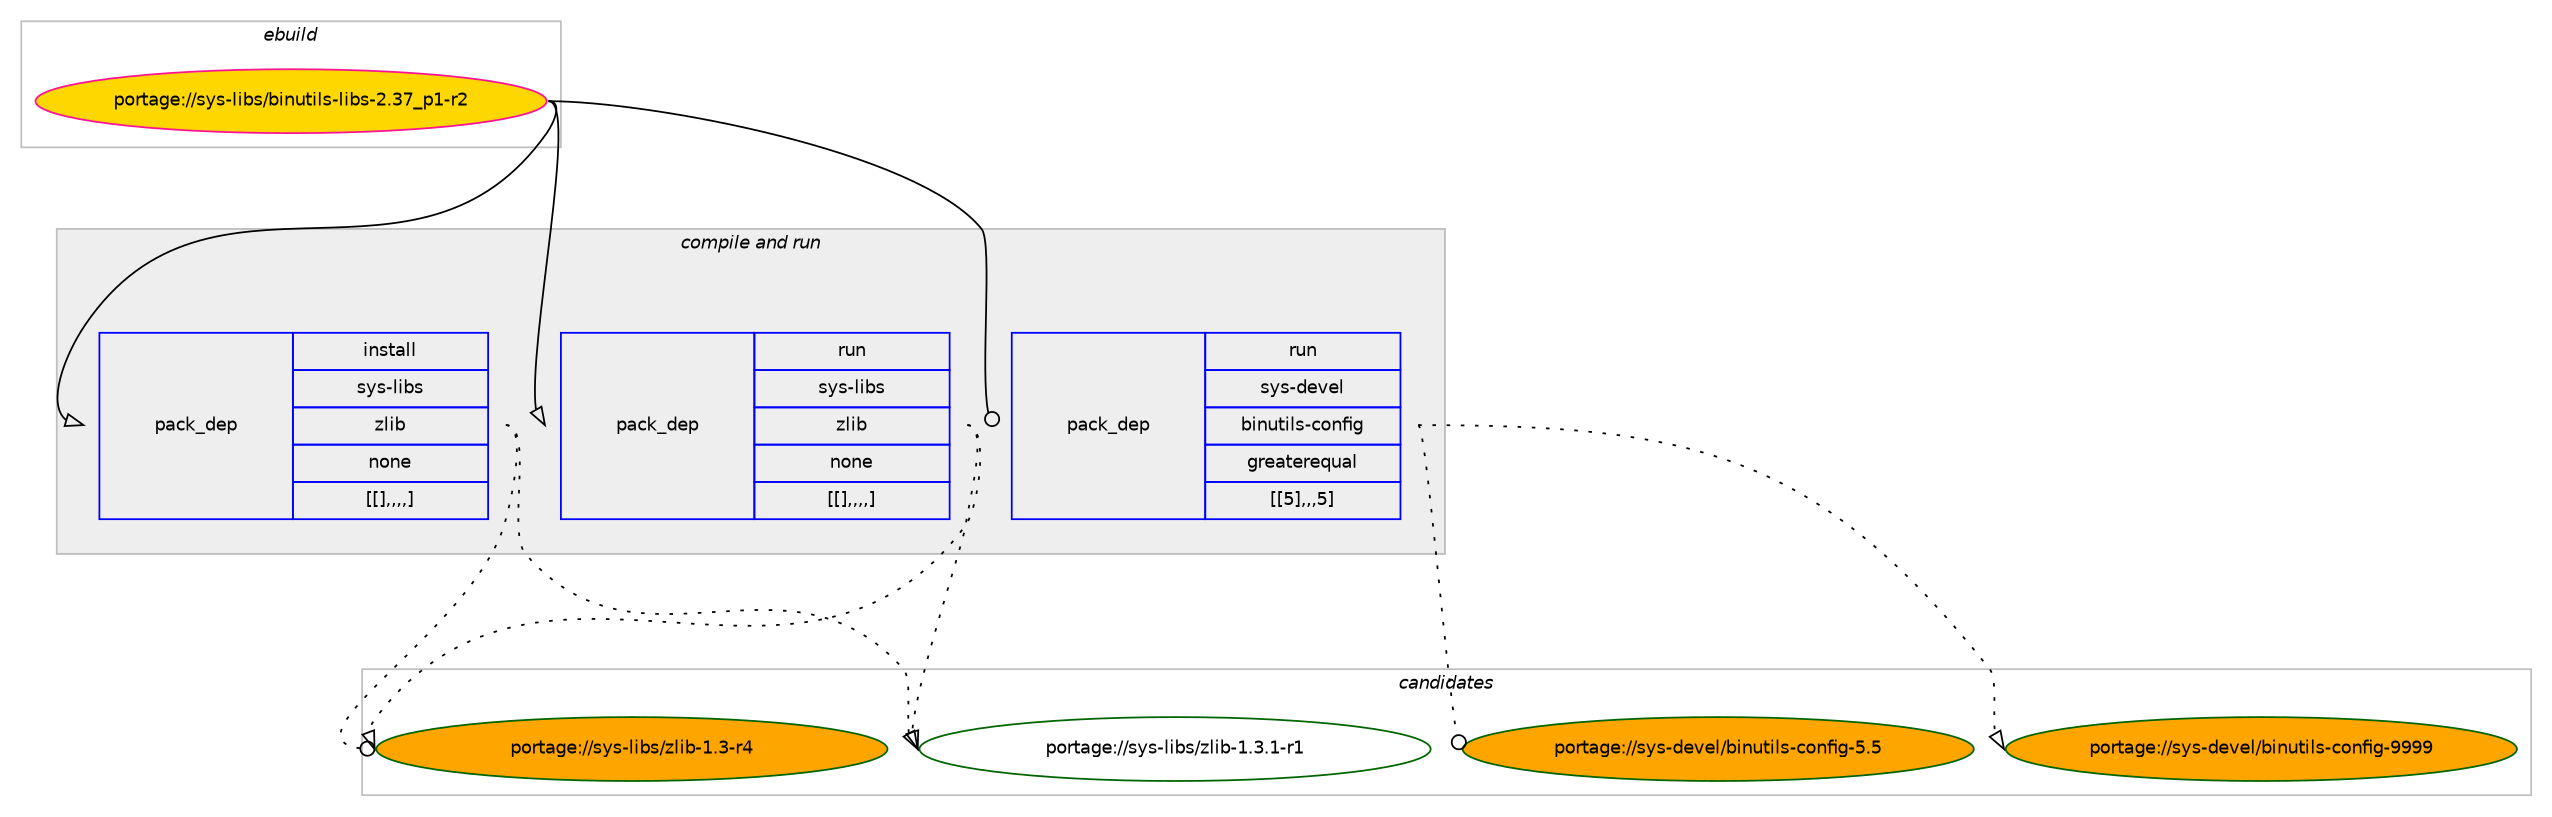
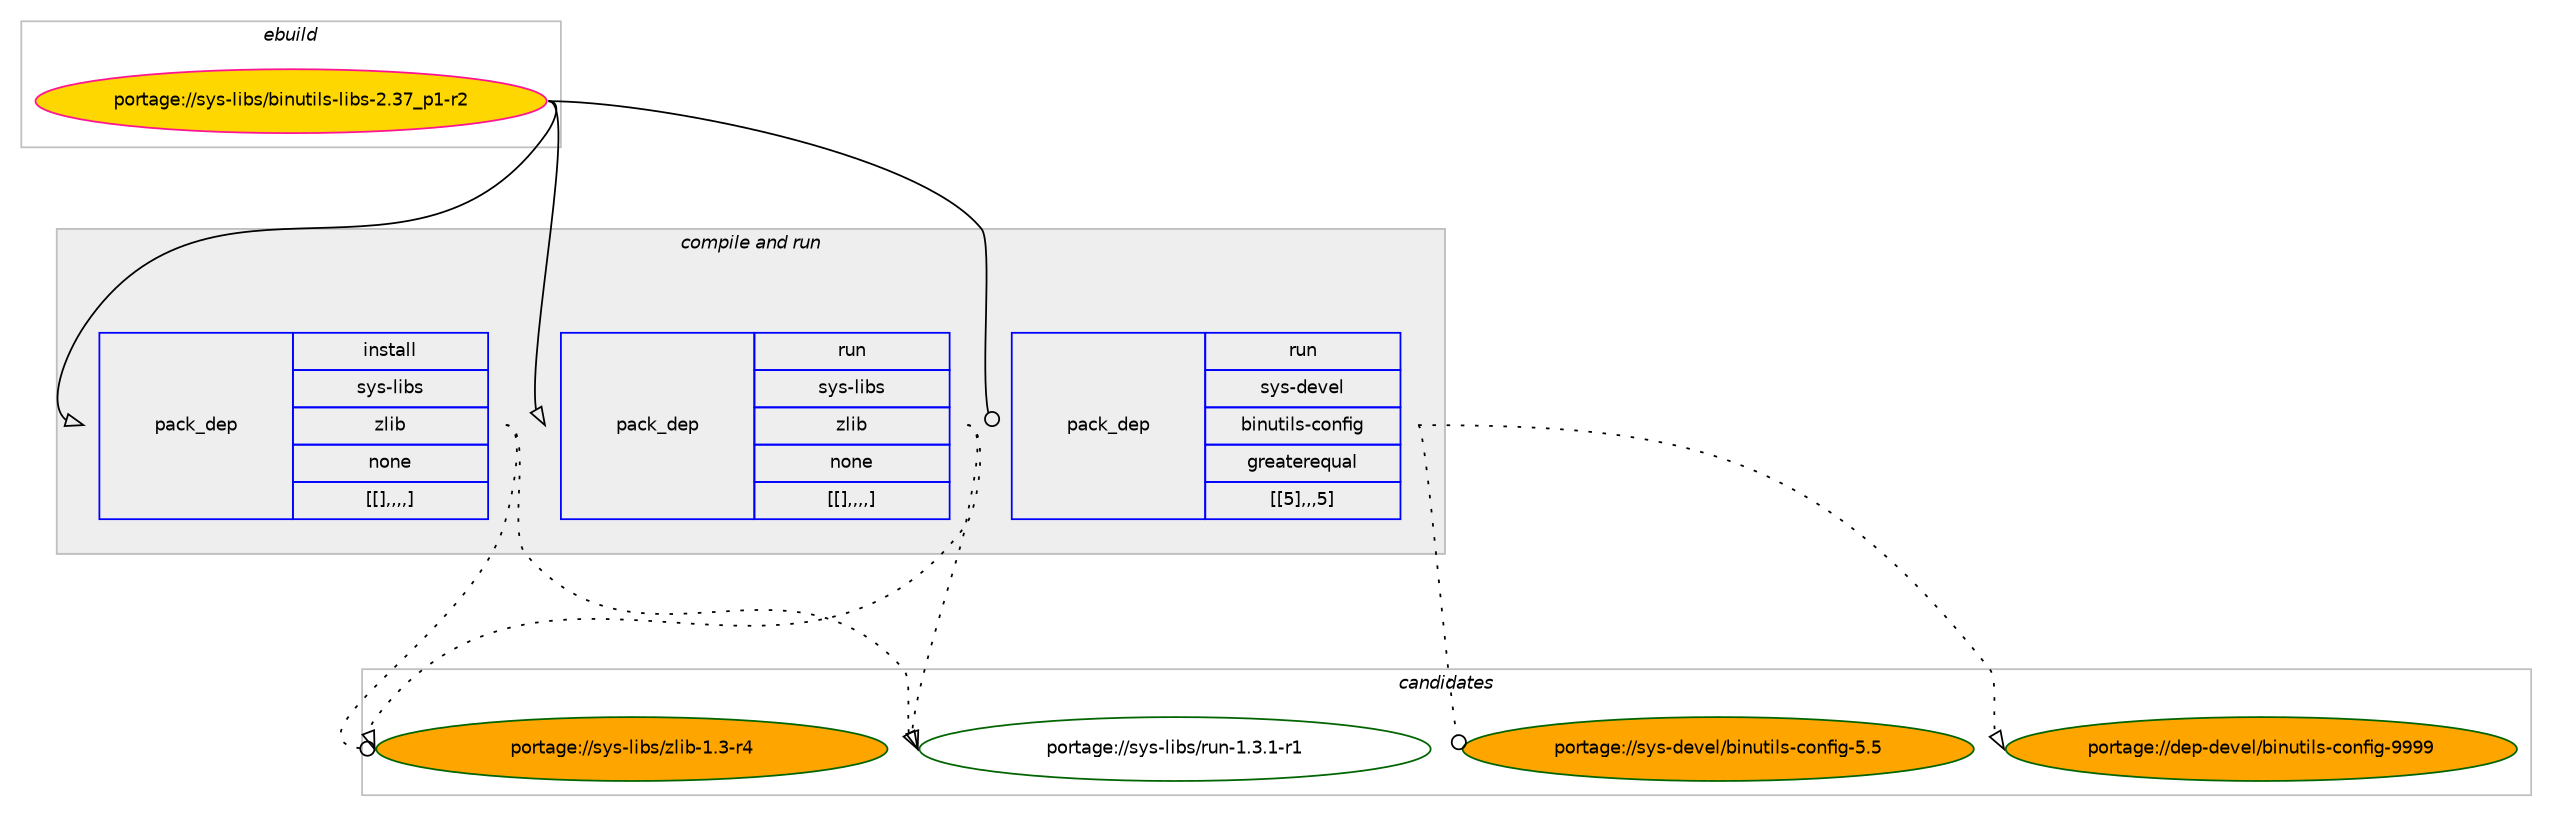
(1175, 749) -> (1175, 749)
(2261, 749) -> (2261, 749)
